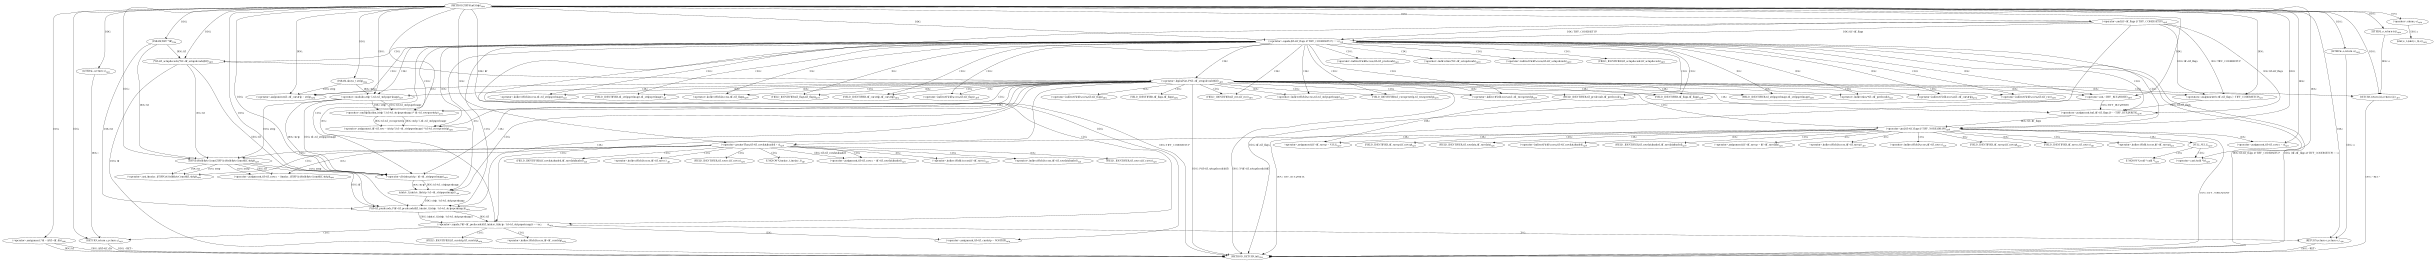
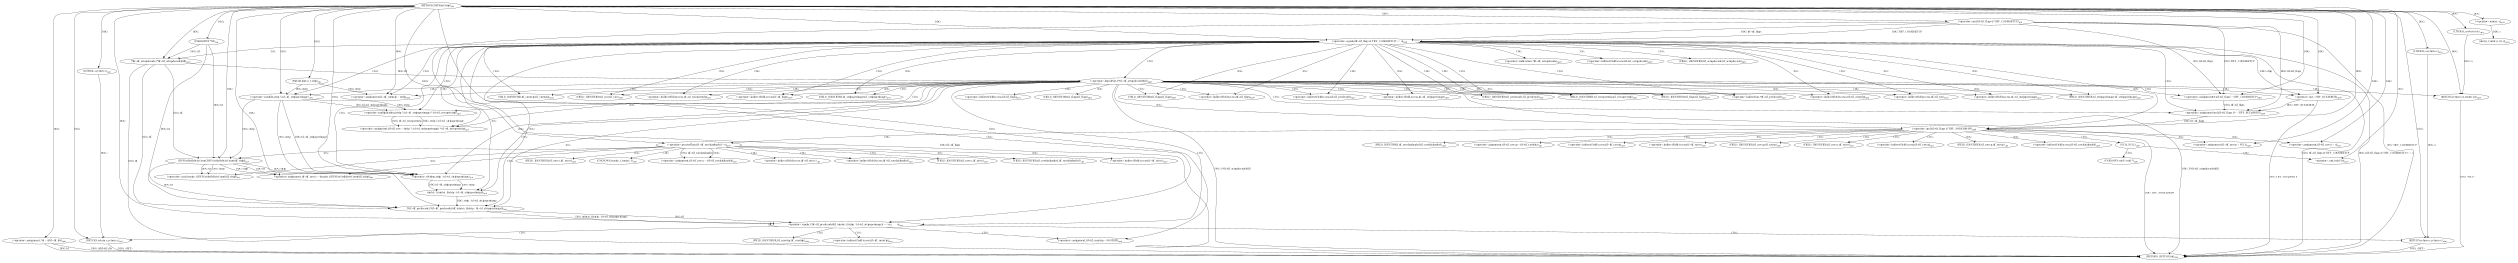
(1967, 71) -> (2266, 71)
none -> (1273, 88)
(1445, 116) -> (1519, 8)
(1467, 145) -> none
